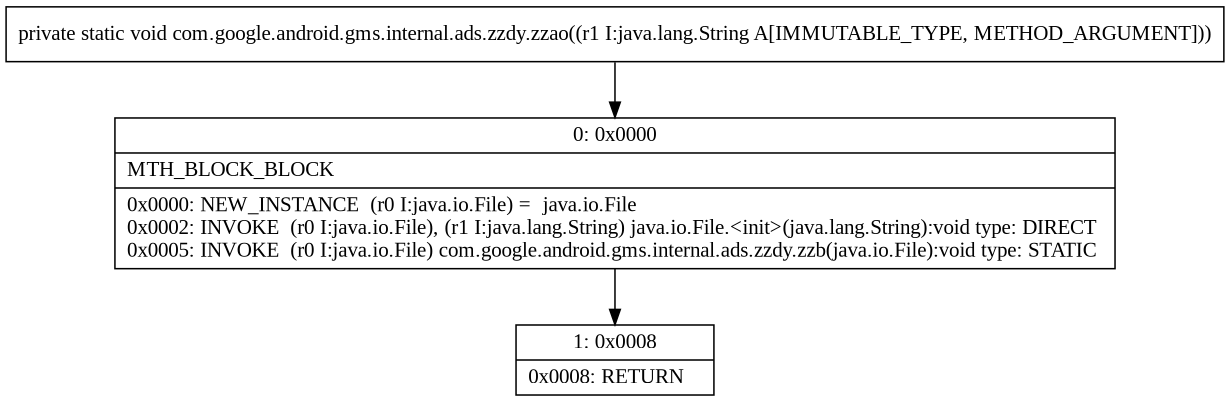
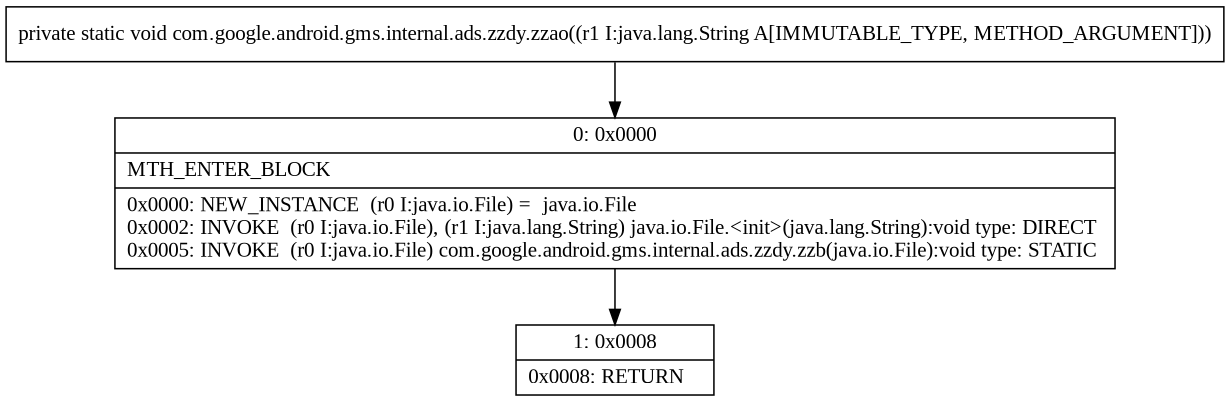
(231, 170) -> (229, 170)
